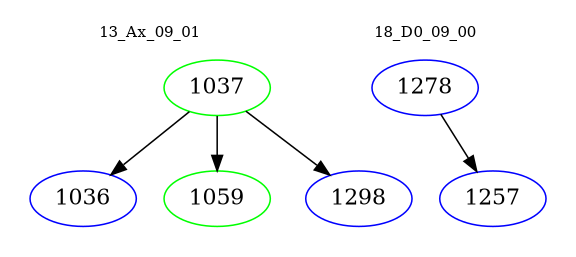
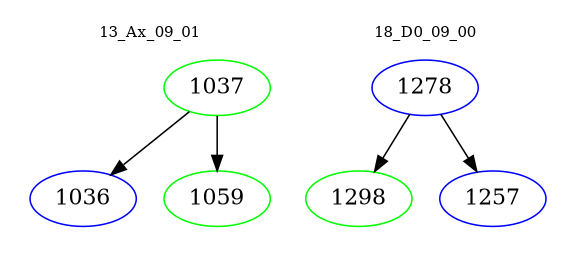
(273, 131) -> (396, 136)
(359, 199) -> (359, 199)
